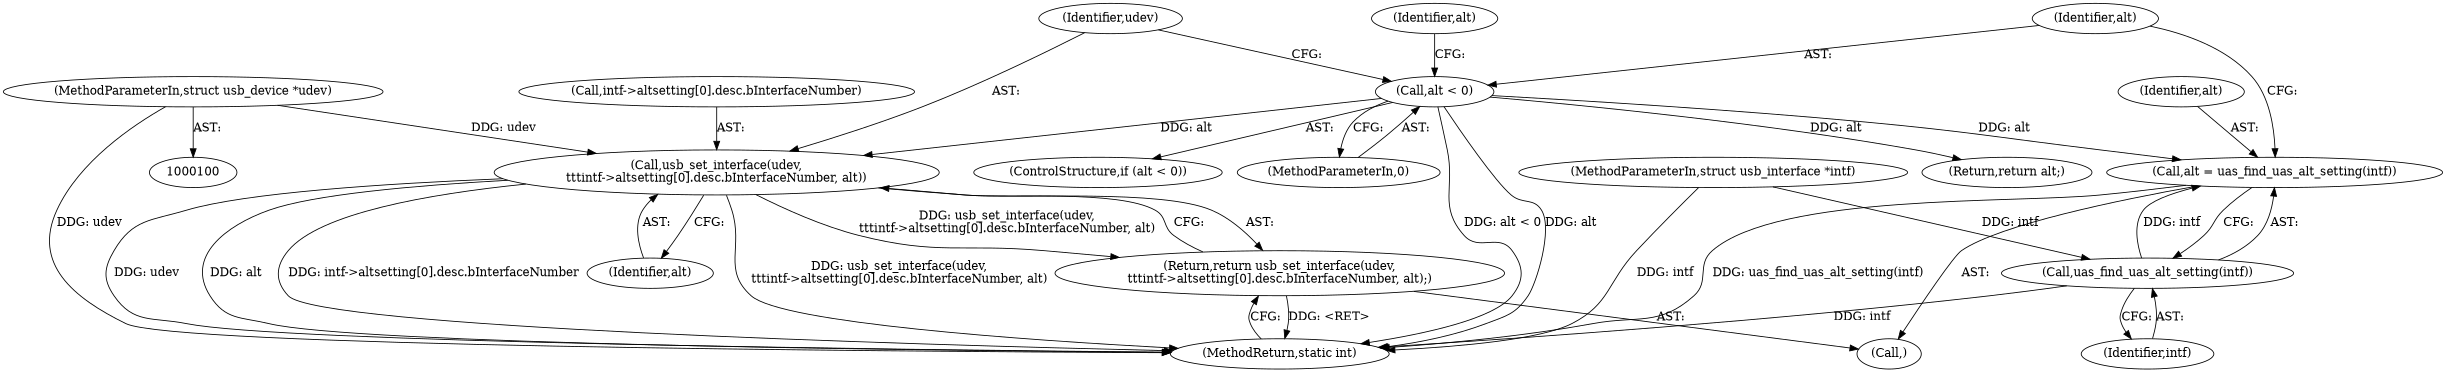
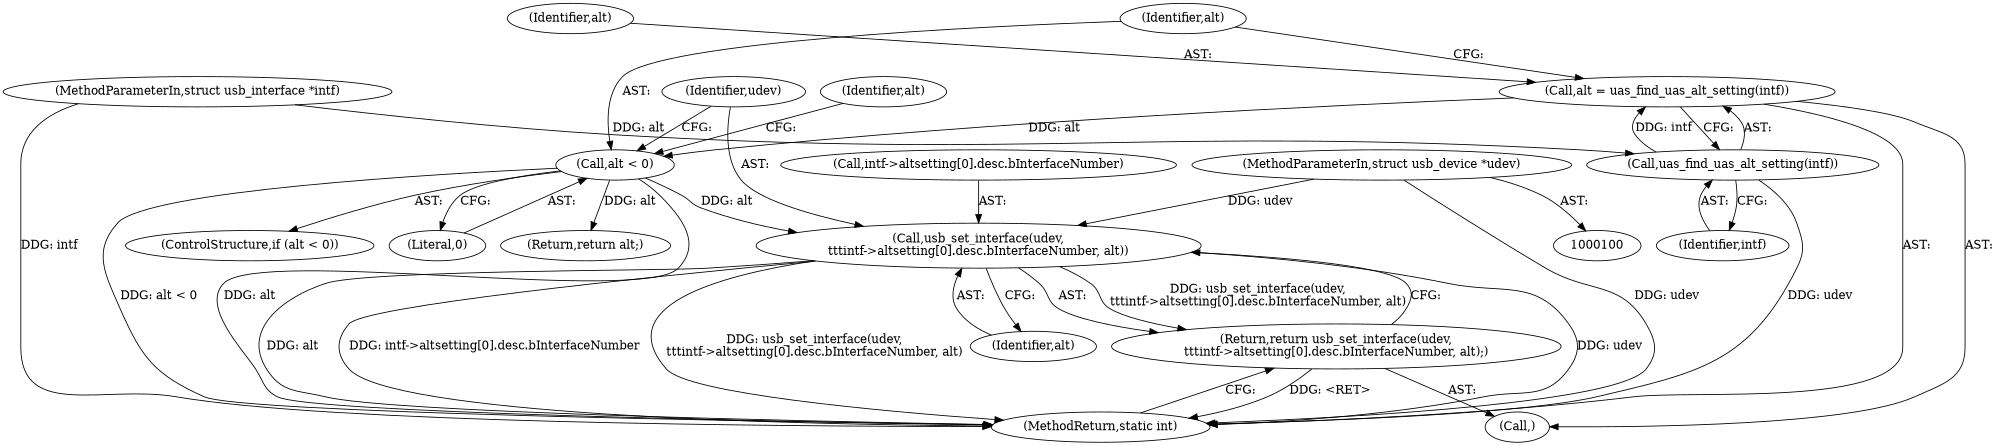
(1833, 119) -> (1092, 120)
(1339, 172) -> (437, 246)
(2010, 223) -> (639, 128)
(1818, 273) -> (1919, 246)
(1862, 317) -> (1820, 296)
